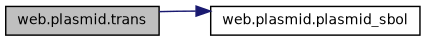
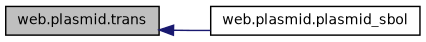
(177, 11) -> (192, 30)
